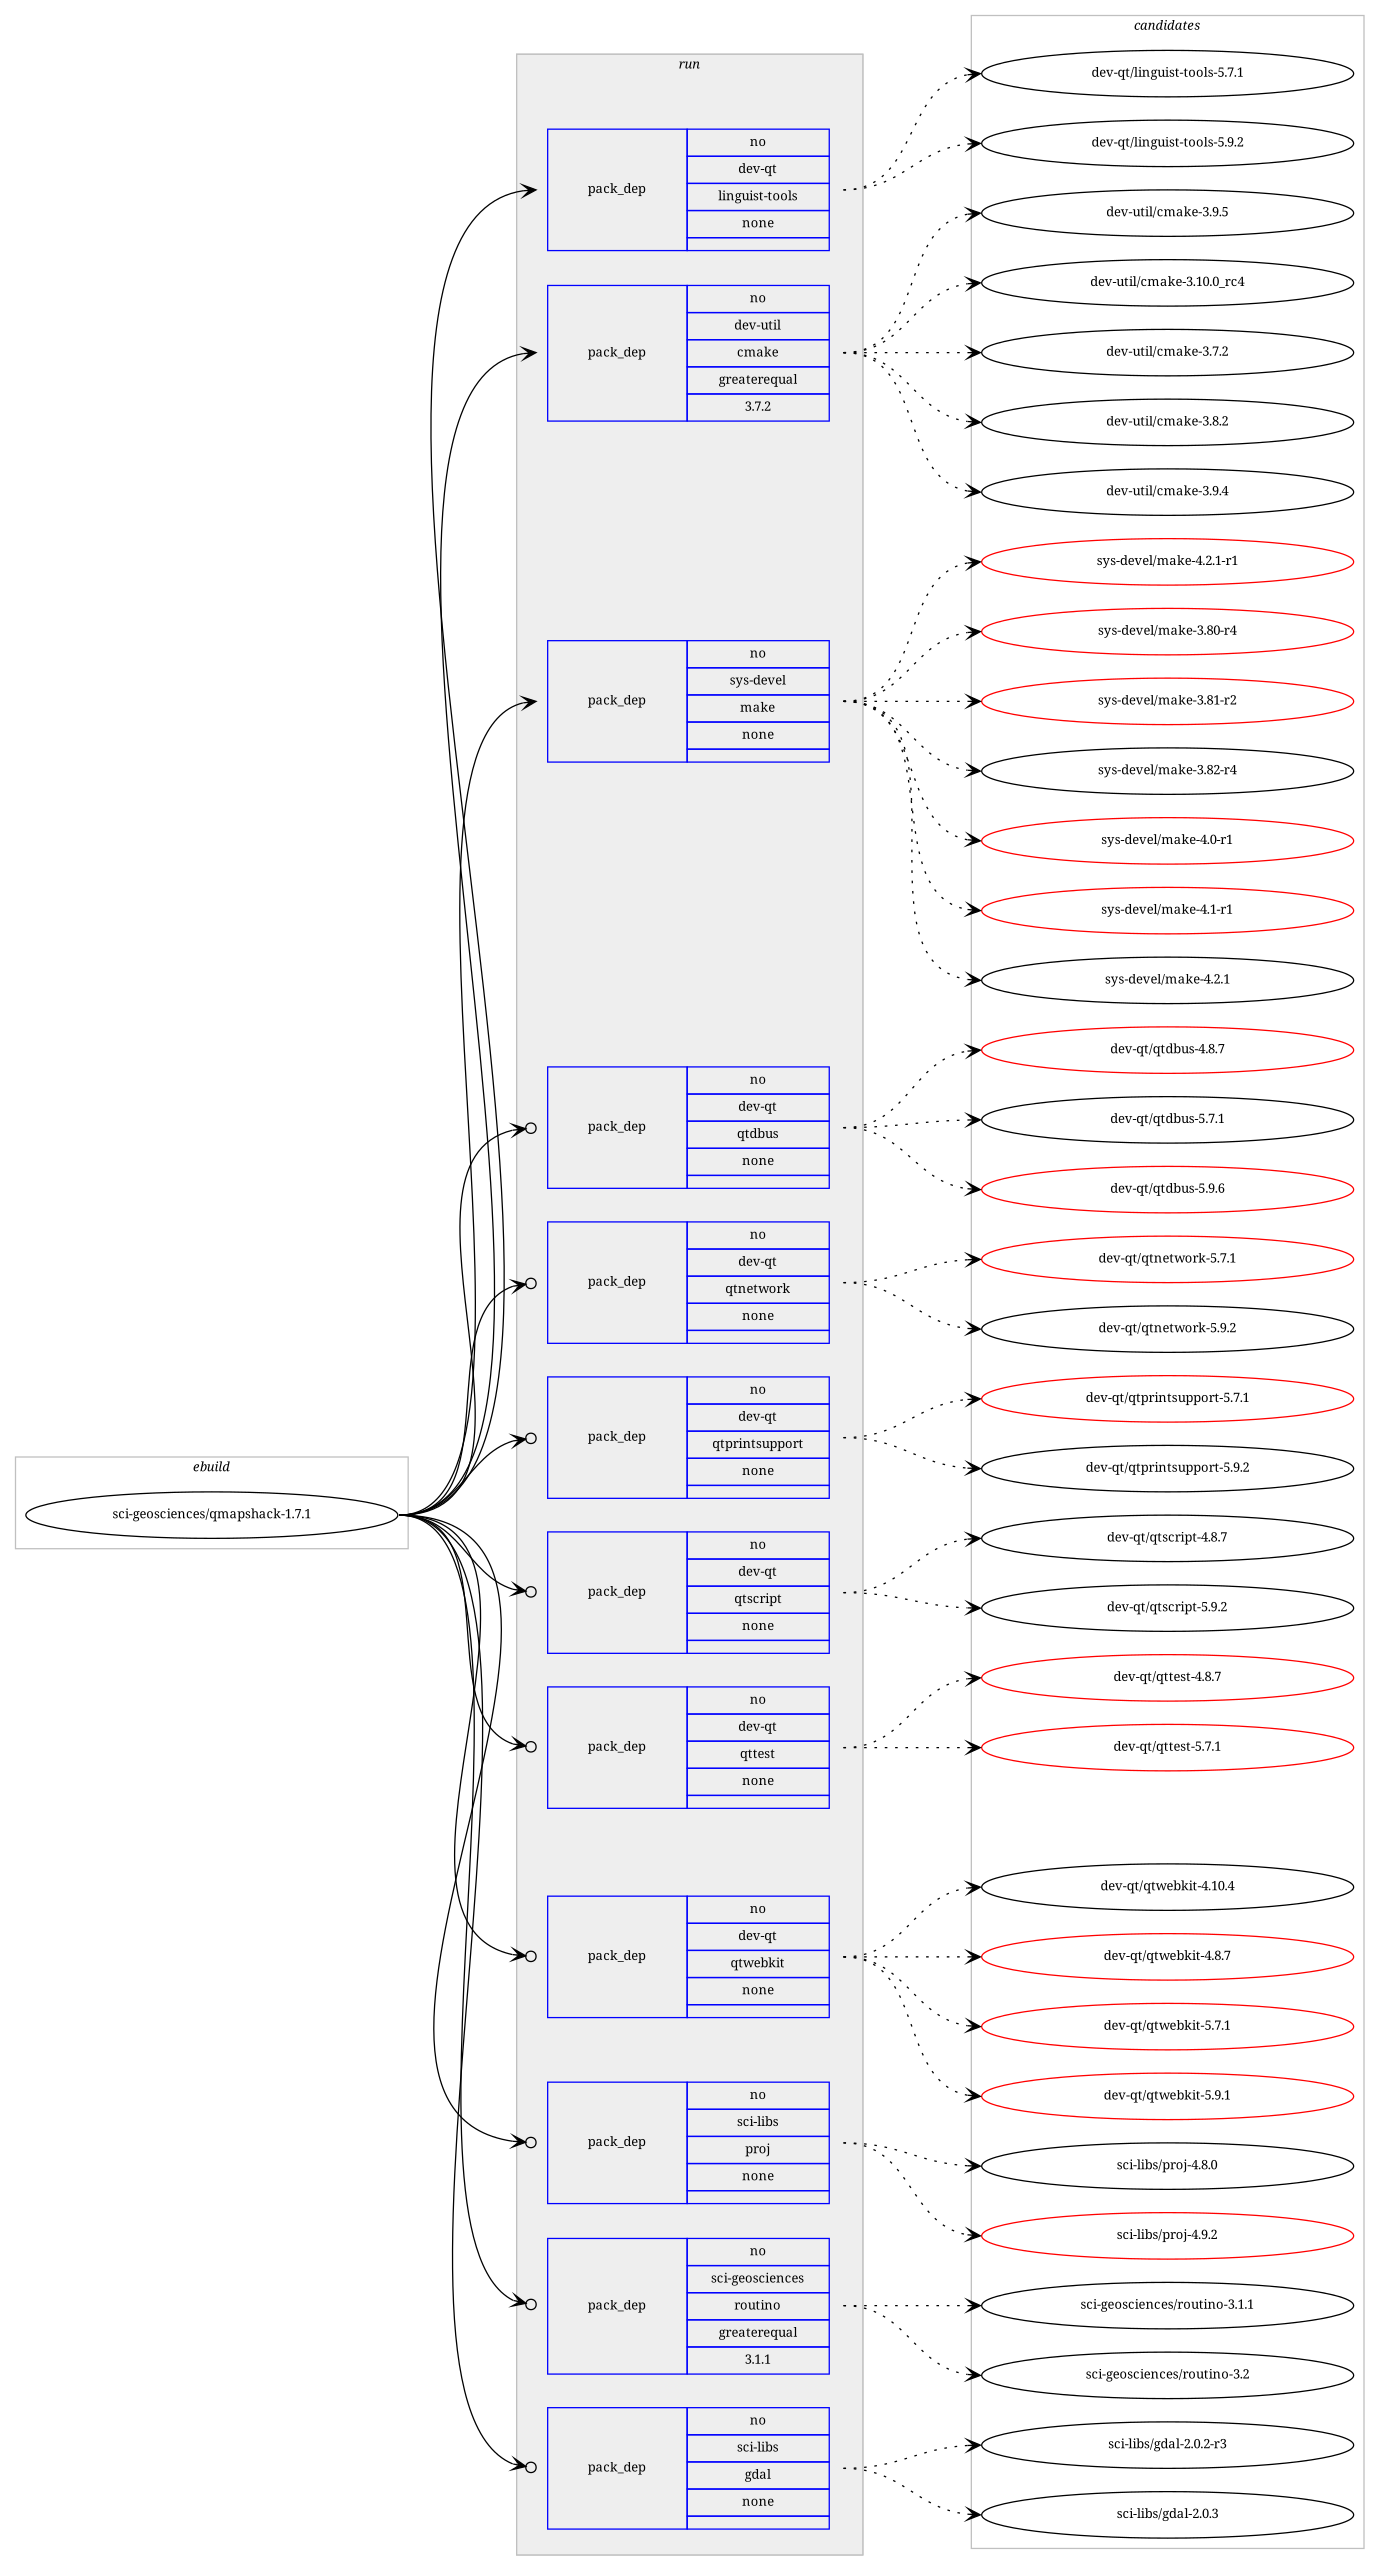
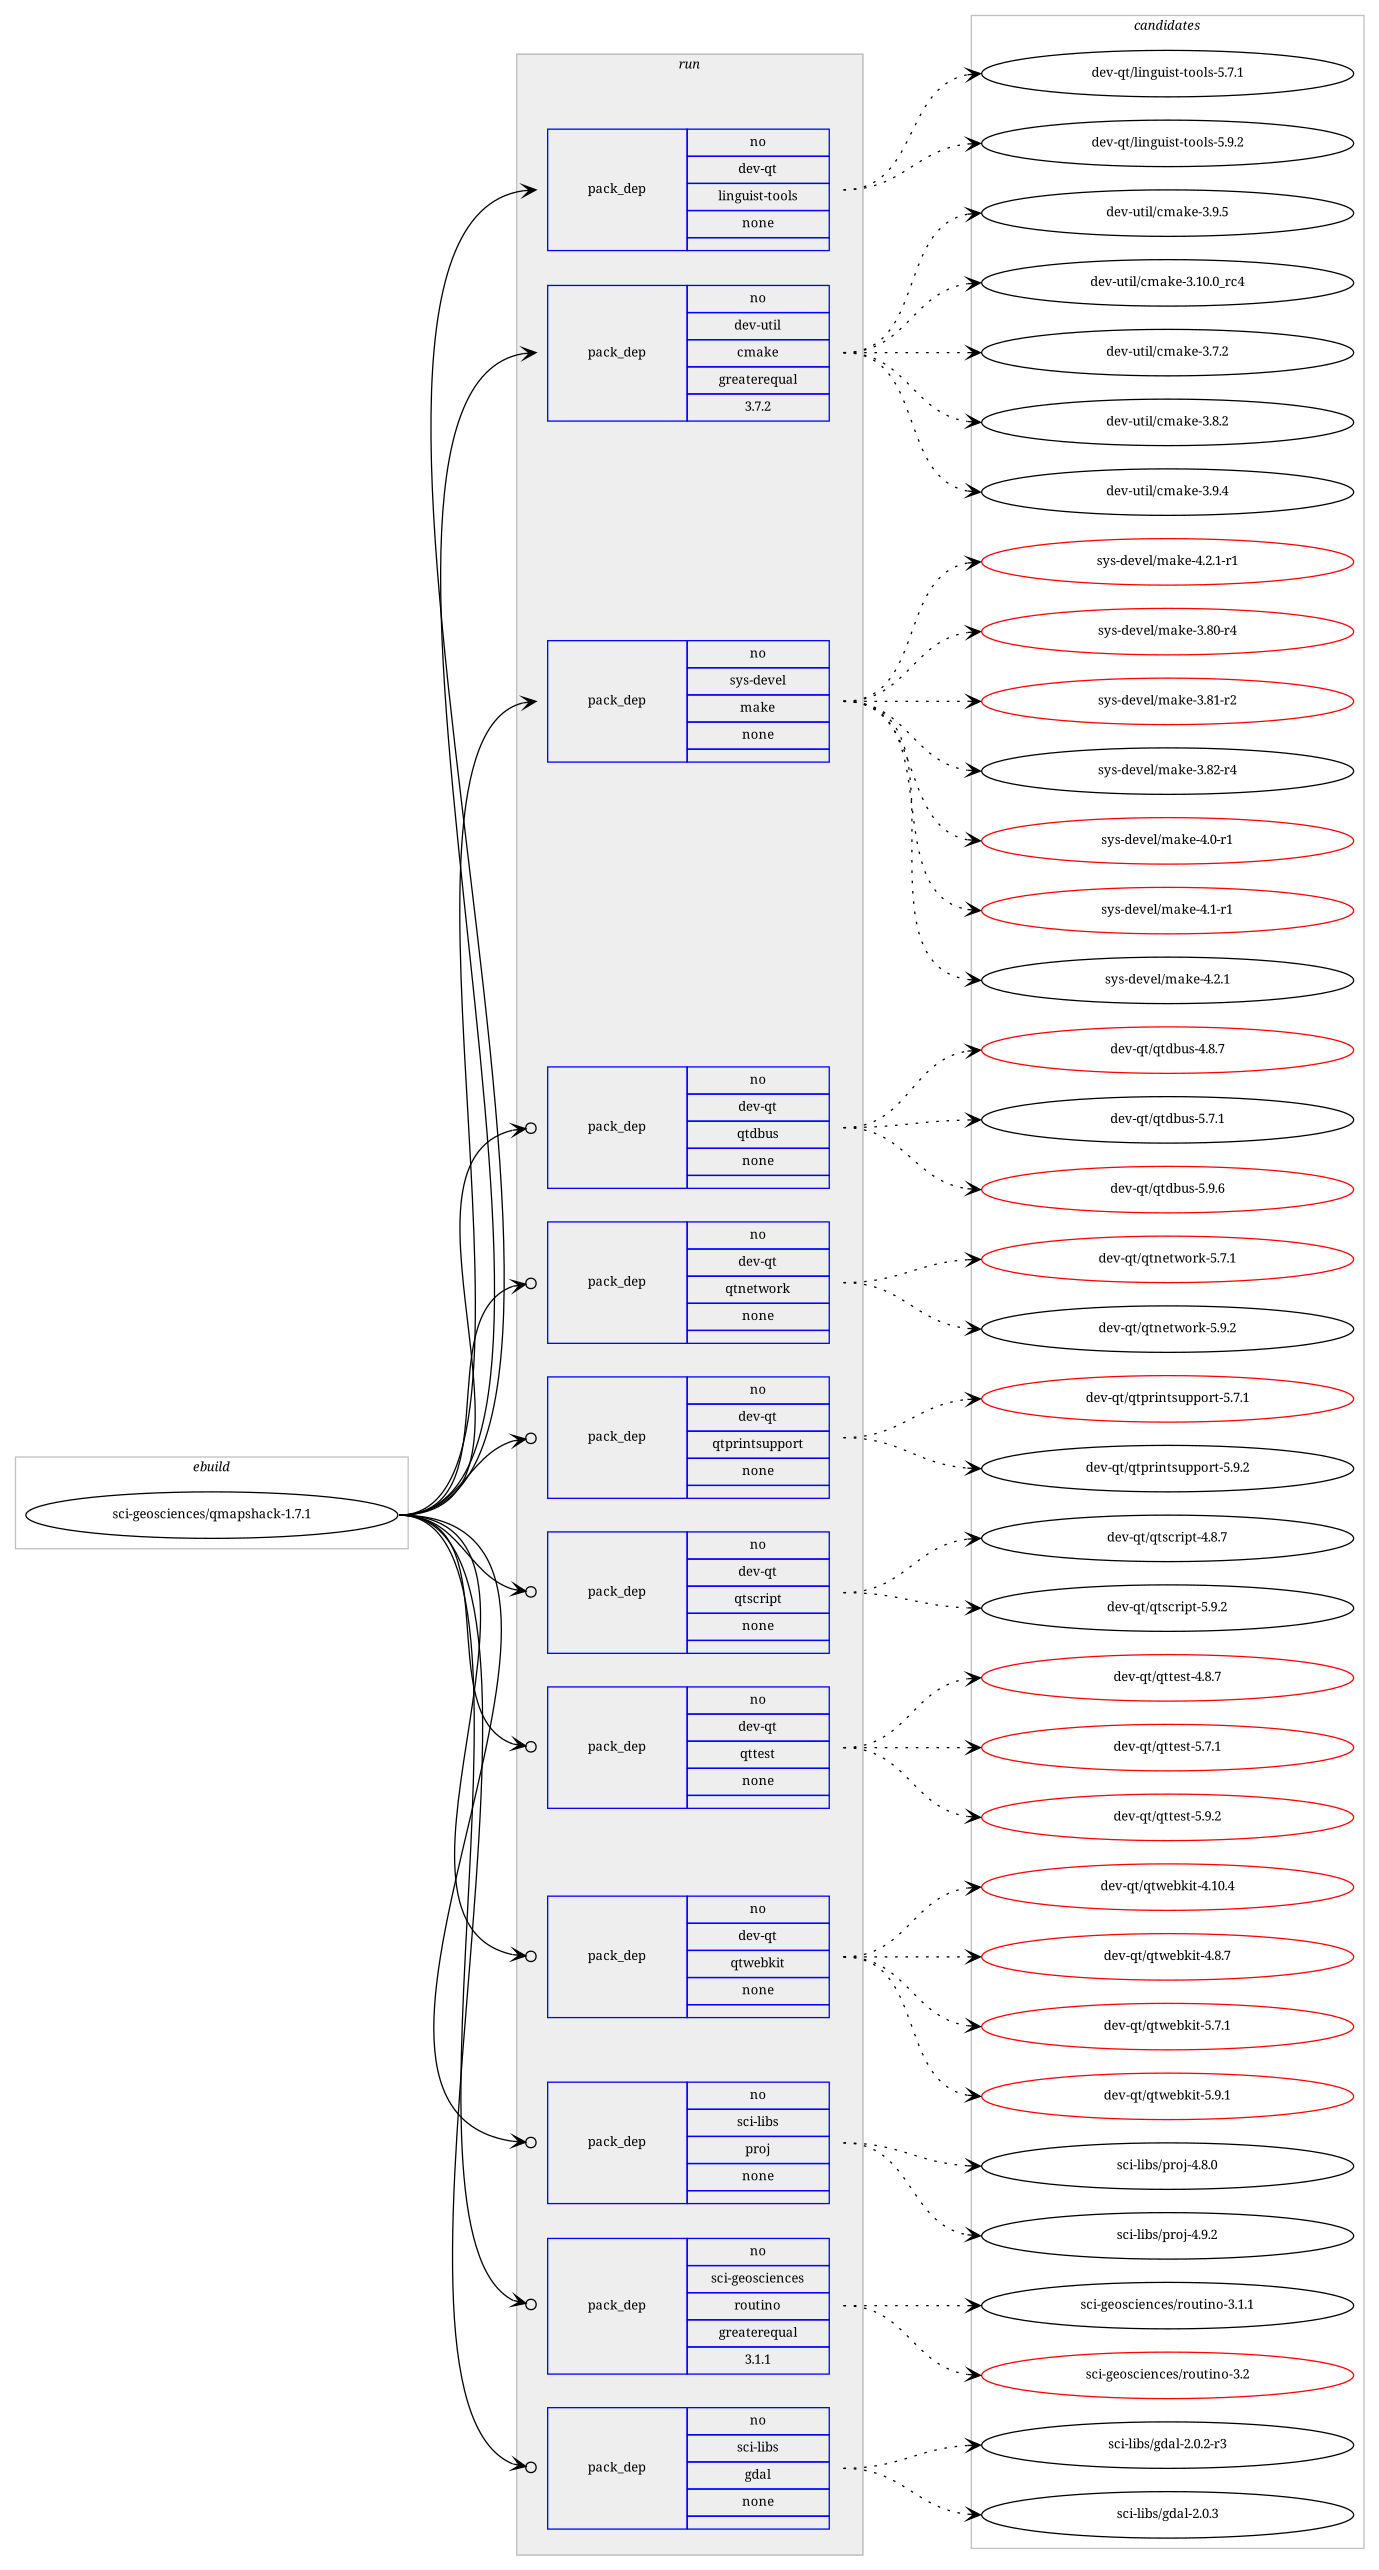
none -> (1168, 1817)
(1168, 1887) -> (1168, 1887)
(1168, 2236) -> (1168, 2236)
(1168, 2375) -> (1168, 2375)
